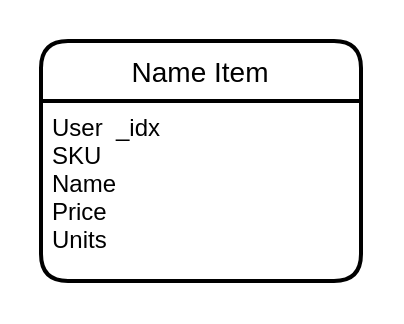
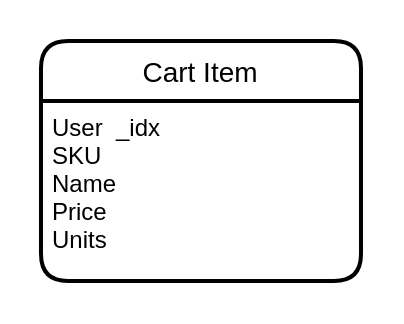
(200, 73) -> (200, 73)
